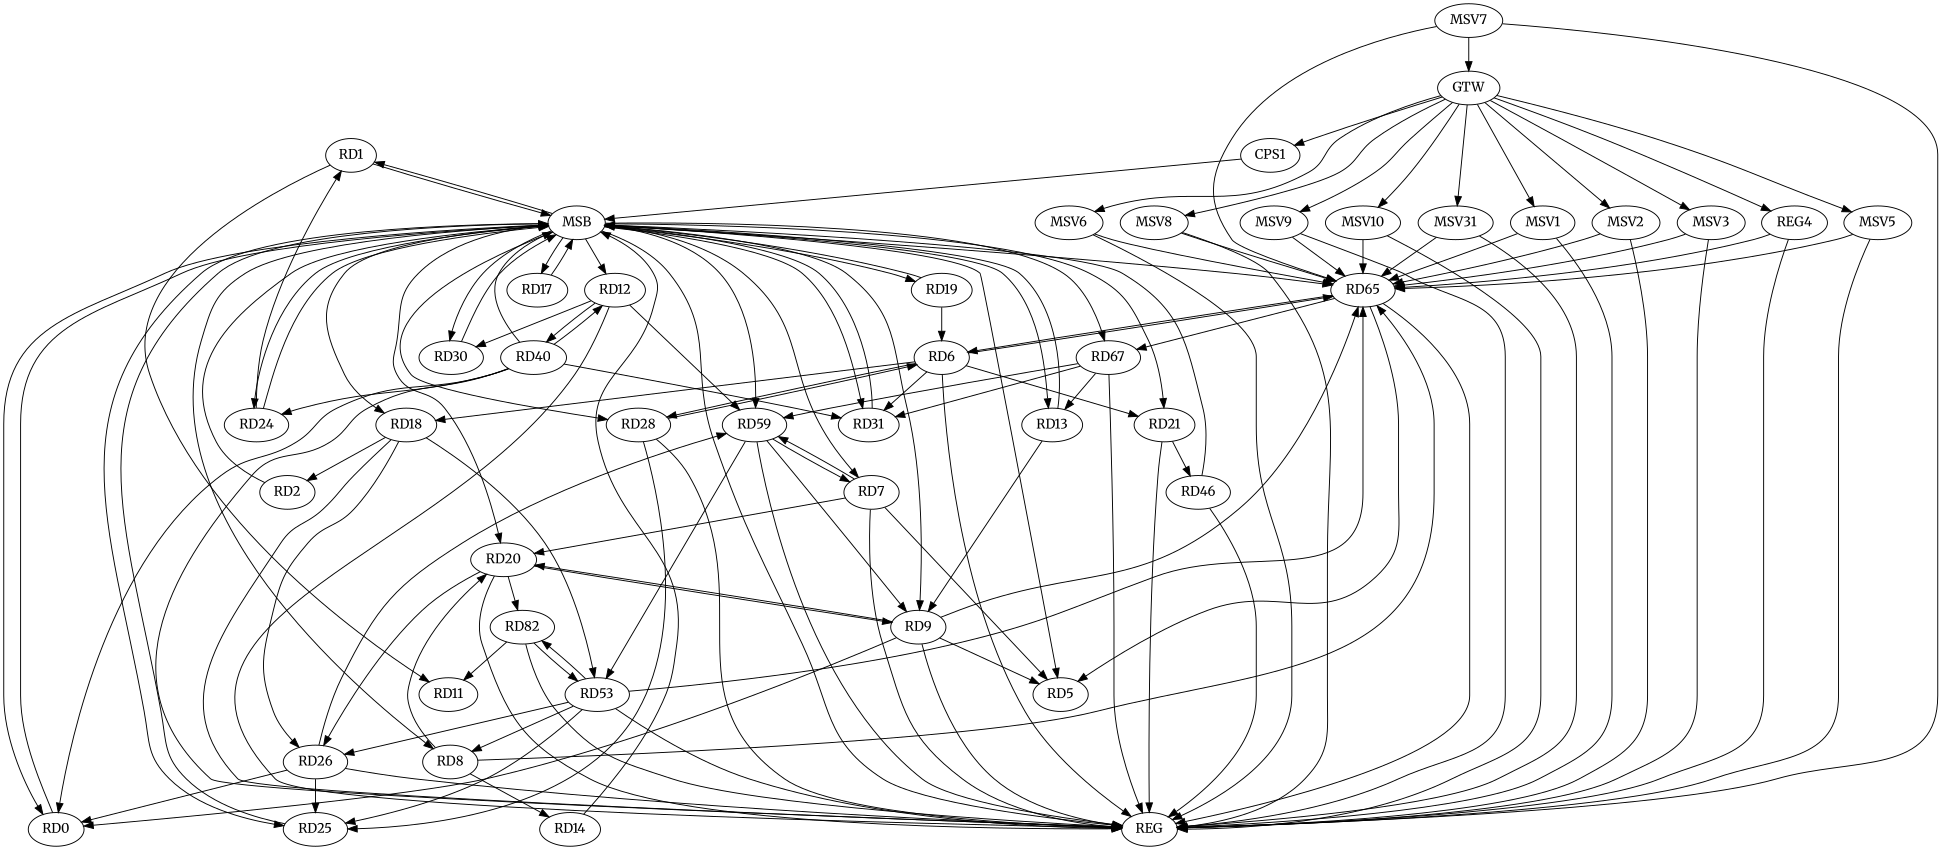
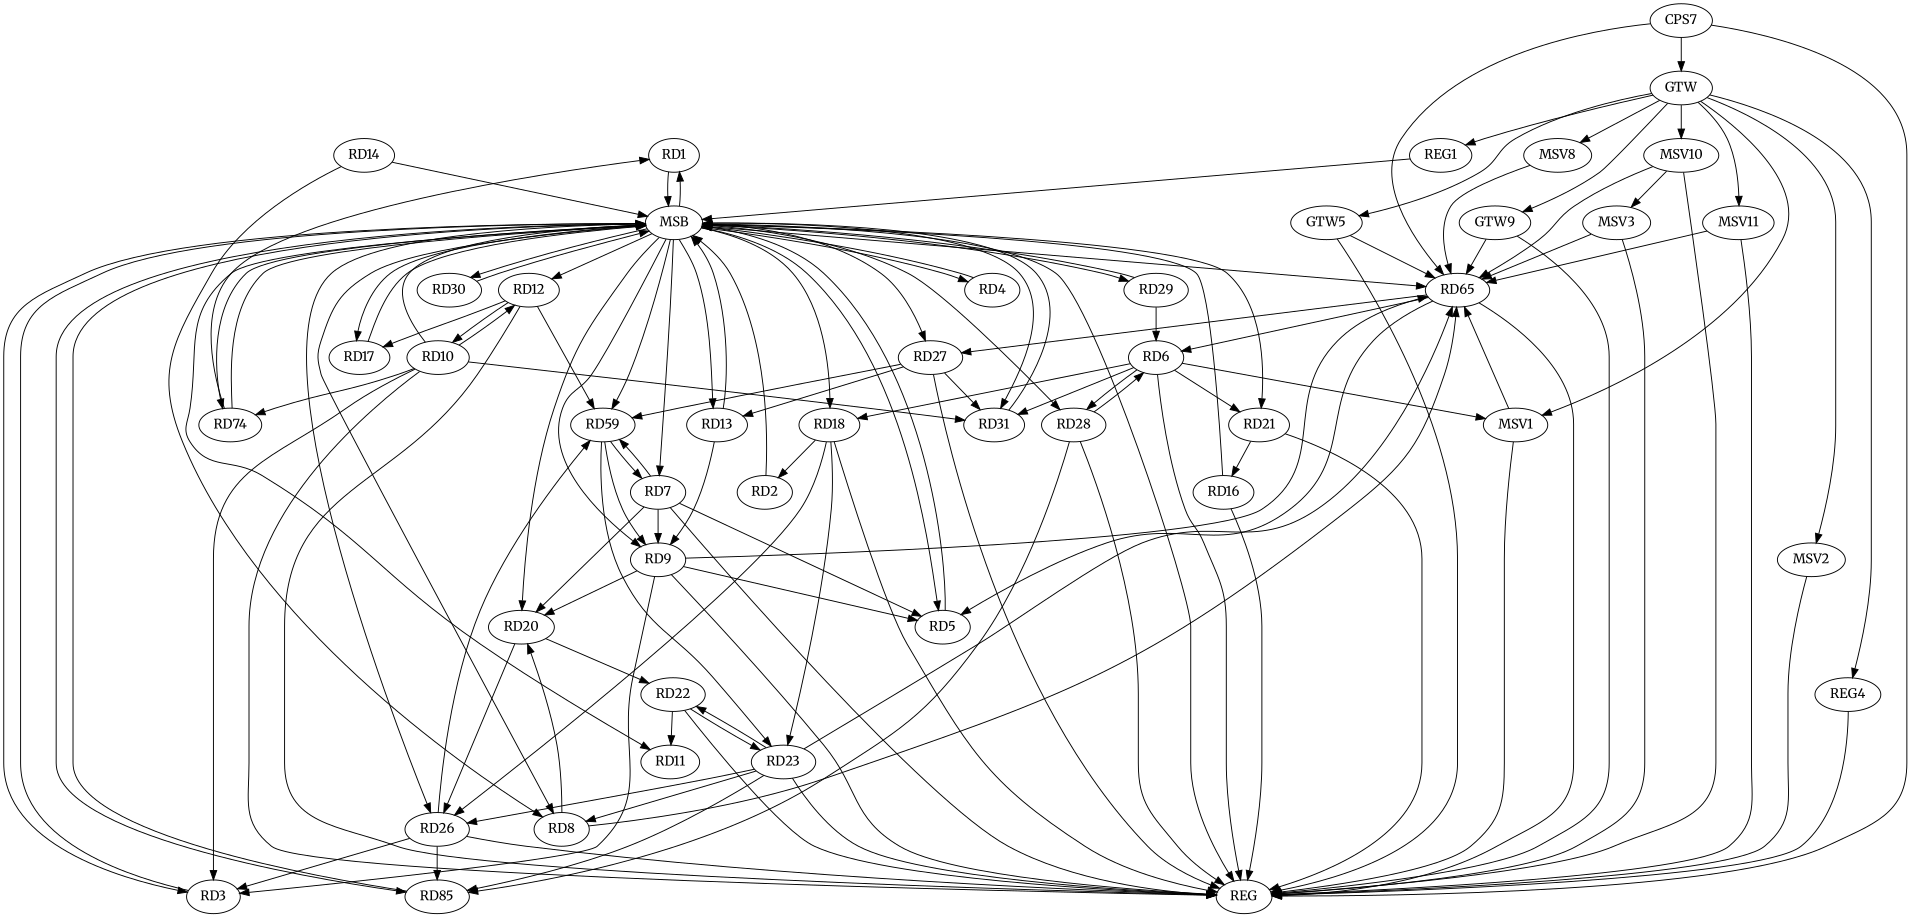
(1469, 21) -> (1681, 21)
(1586, 152) -> (1652, 186)
(1270, 155) -> (1441, 155)
(1069, 223) -> none
(1274, 223) -> (1495, 223)
(1456, 223) -> (1738, 223)
(1878, 223) -> (1326, 223)
(1502, 261) -> none
(1589, 270) -> none
(942, 290) -> (1156, 290)
none -> (992, 290)
(538, 322) -> (449, 322)
(1146, 326) -> (1329, 390)
(534, 358) -> (438, 358)
(1108, 358) -> (930, 358)
none -> (308, 384)
none -> (898, 384)
(256, 425) -> (230, 425)
(172, 426) -> (188, 417)
(1198, 492) -> (1223, 492)
(1328, 538) -> none
(708, 594) -> (658, 522)
(522, 627) -> (673, 695)
(597, 695) -> (784, 762)
(860, 711) -> none
(629, 793) -> none
(509, 795) -> (211, 497)
(56, 829) -> (213, 897)
(315, 829) -> (437, 897)
